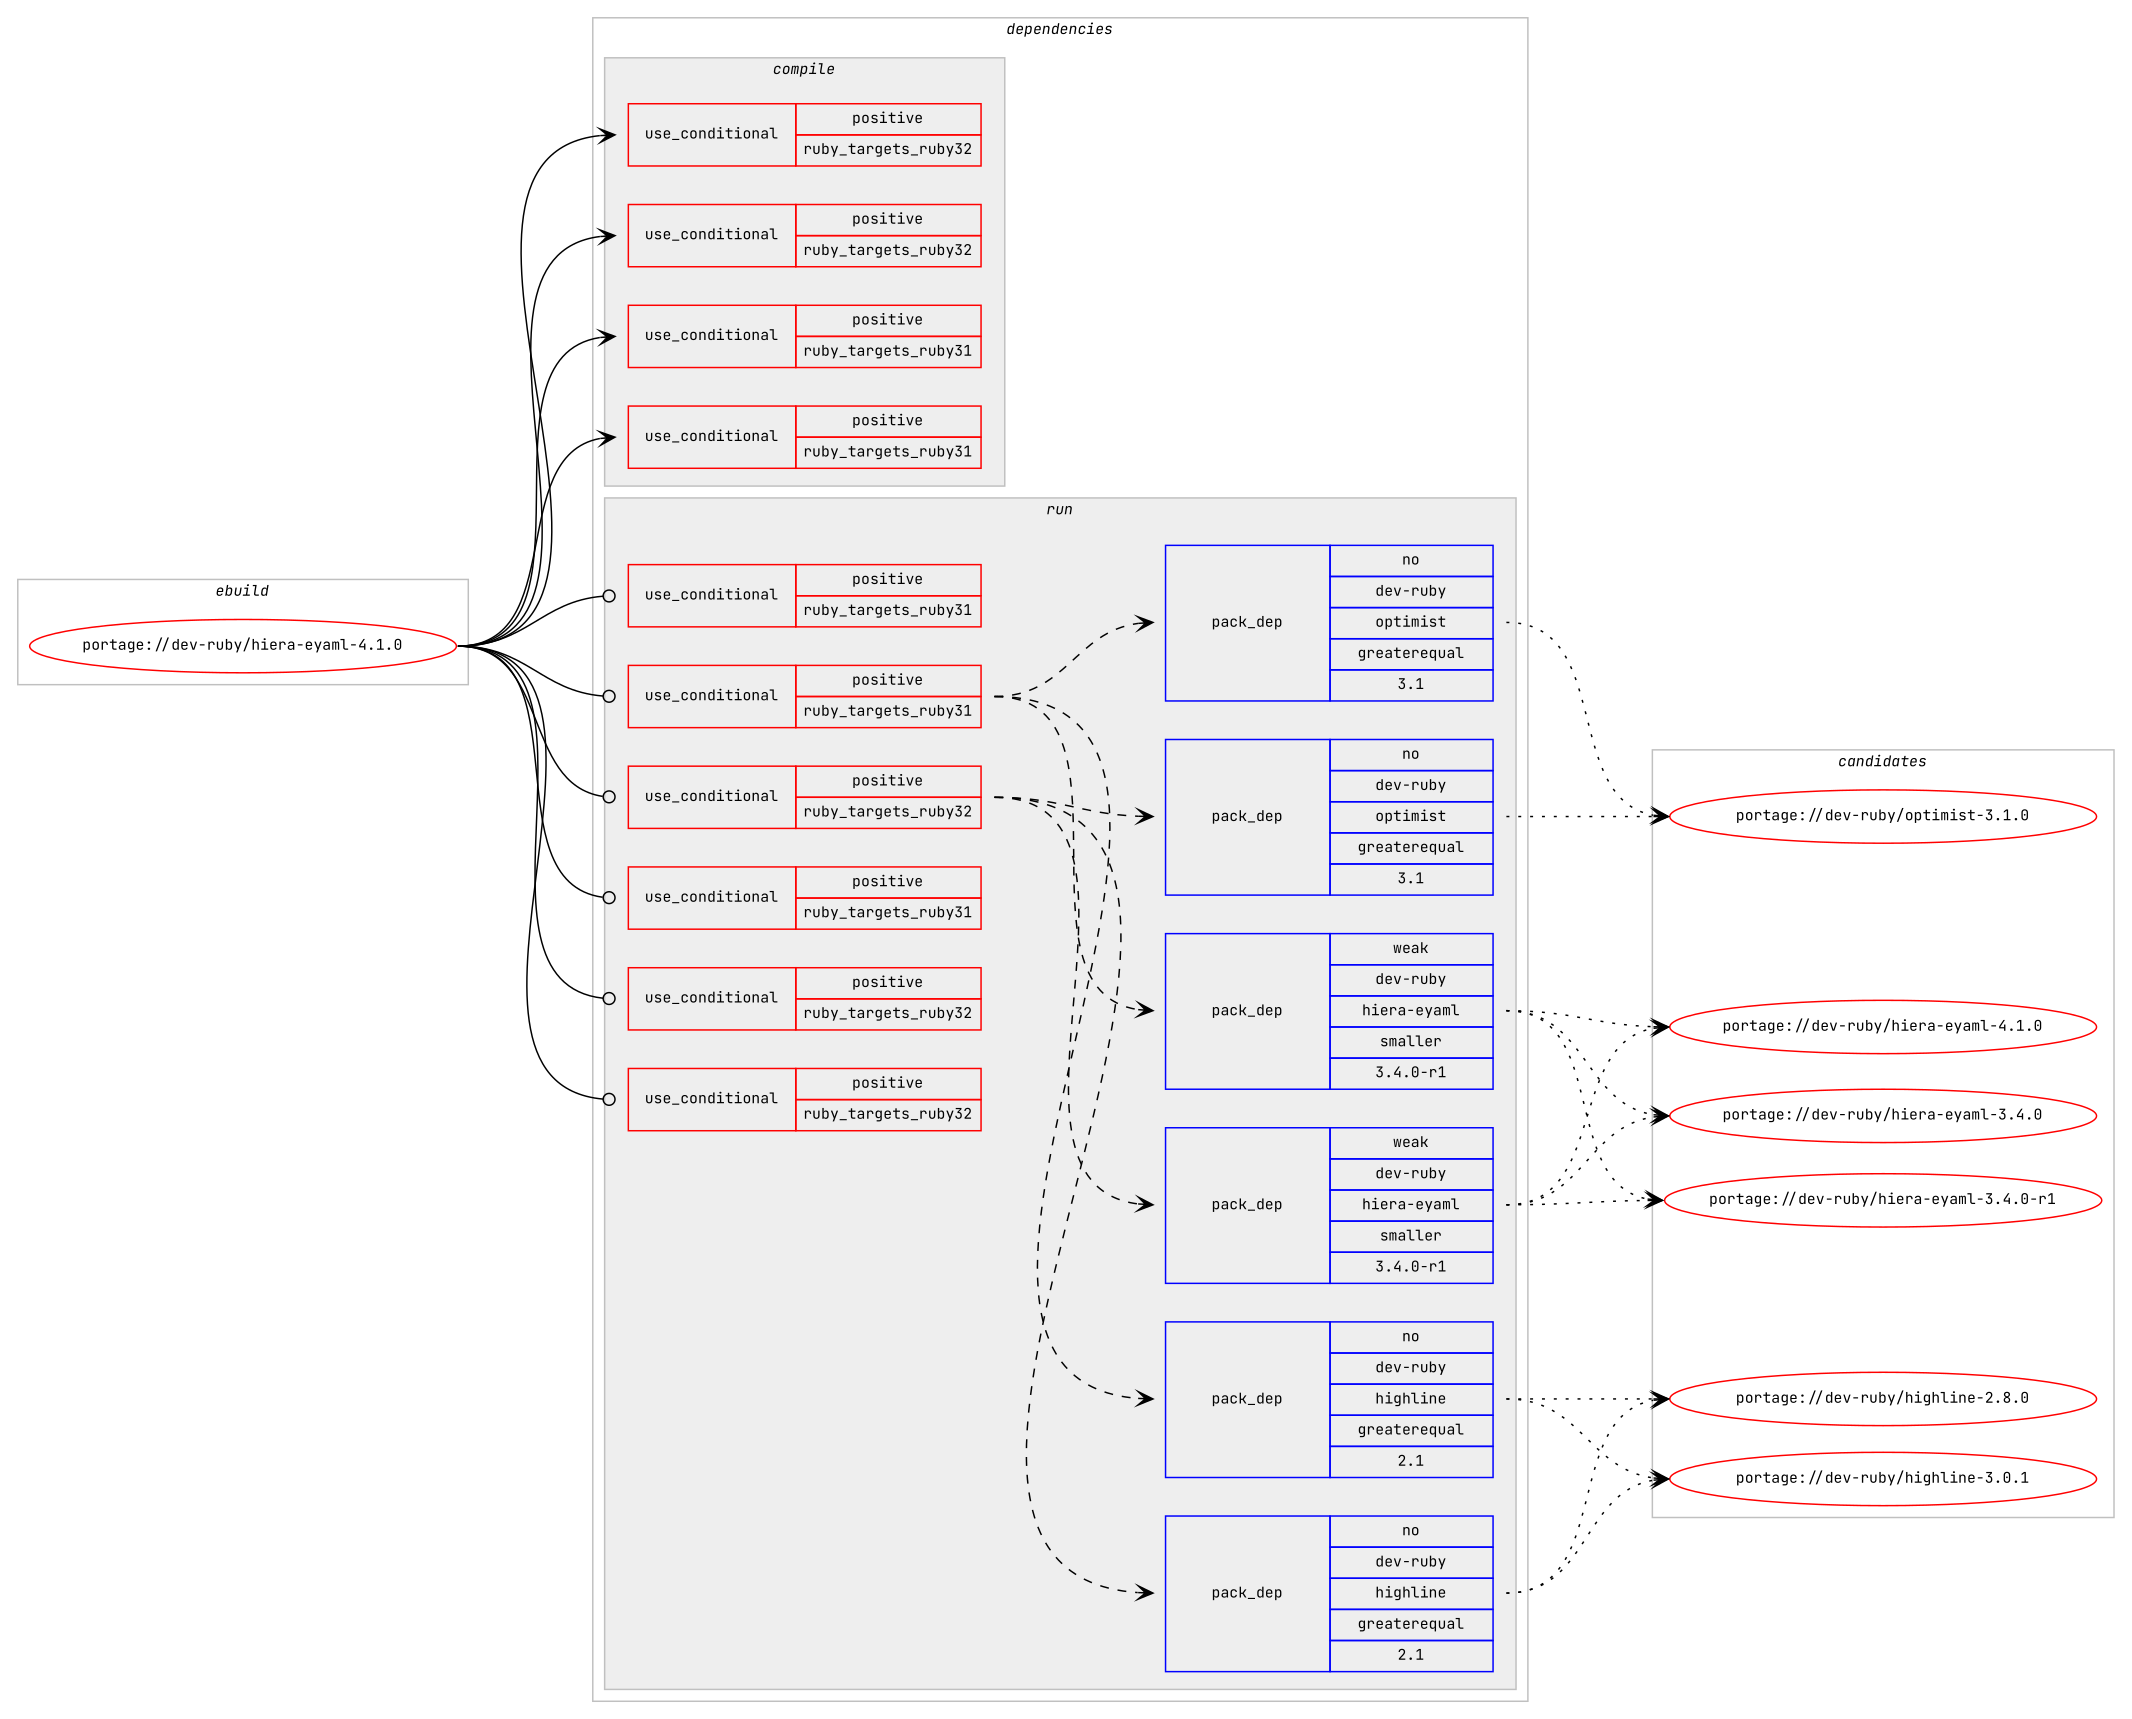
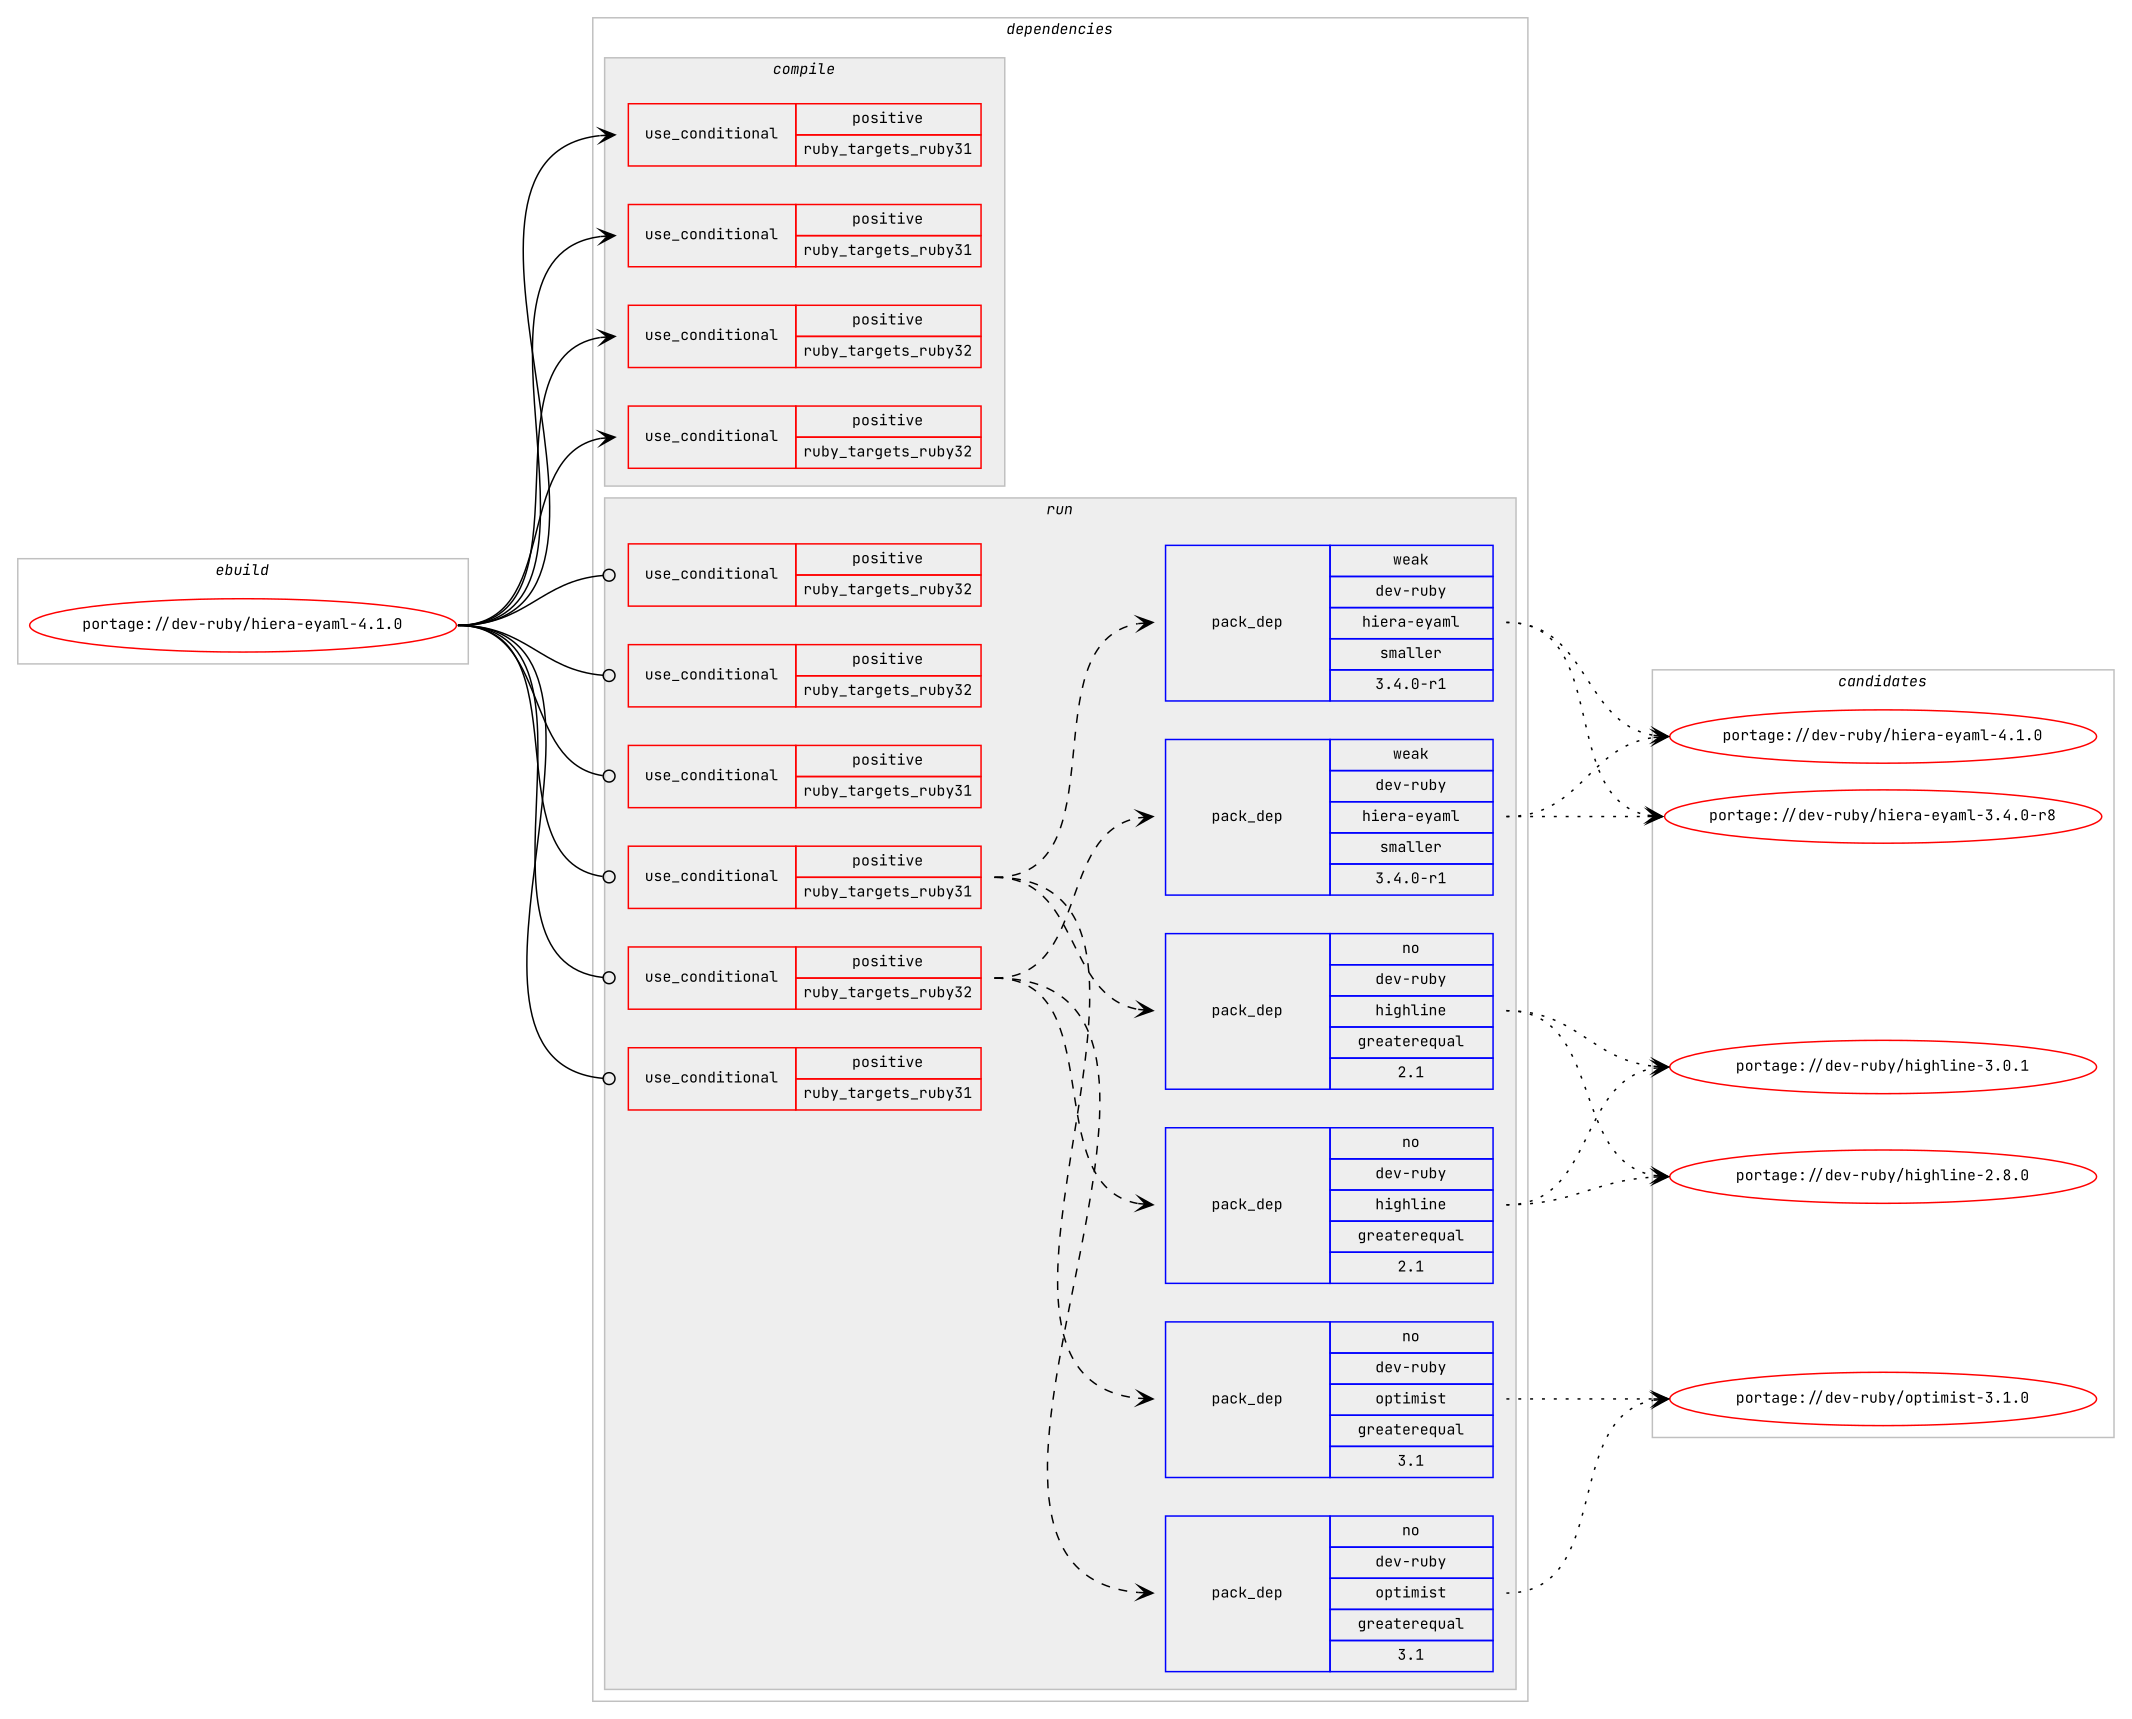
(1883, 1116) -> none
(1883, 1200) -> (1883, 817)
